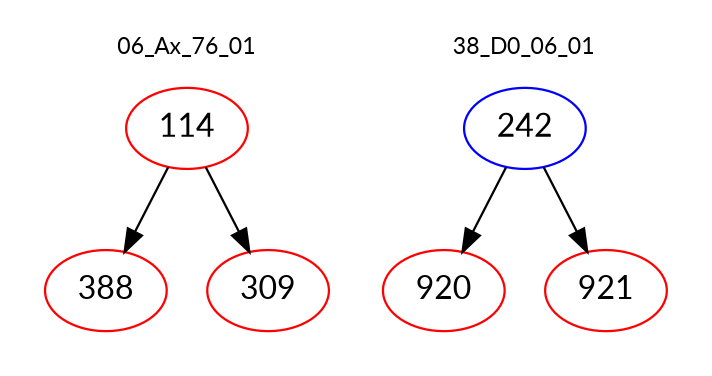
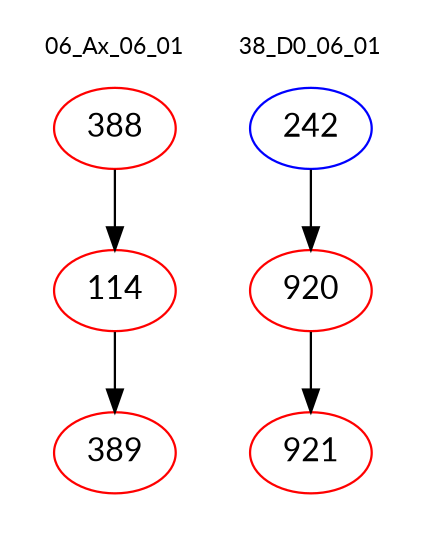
(187, 48) -> (115, 48)
(152, 199) -> (115, 198)
(560, 199) -> (311, 361)
(268, 291) -> (115, 453)
